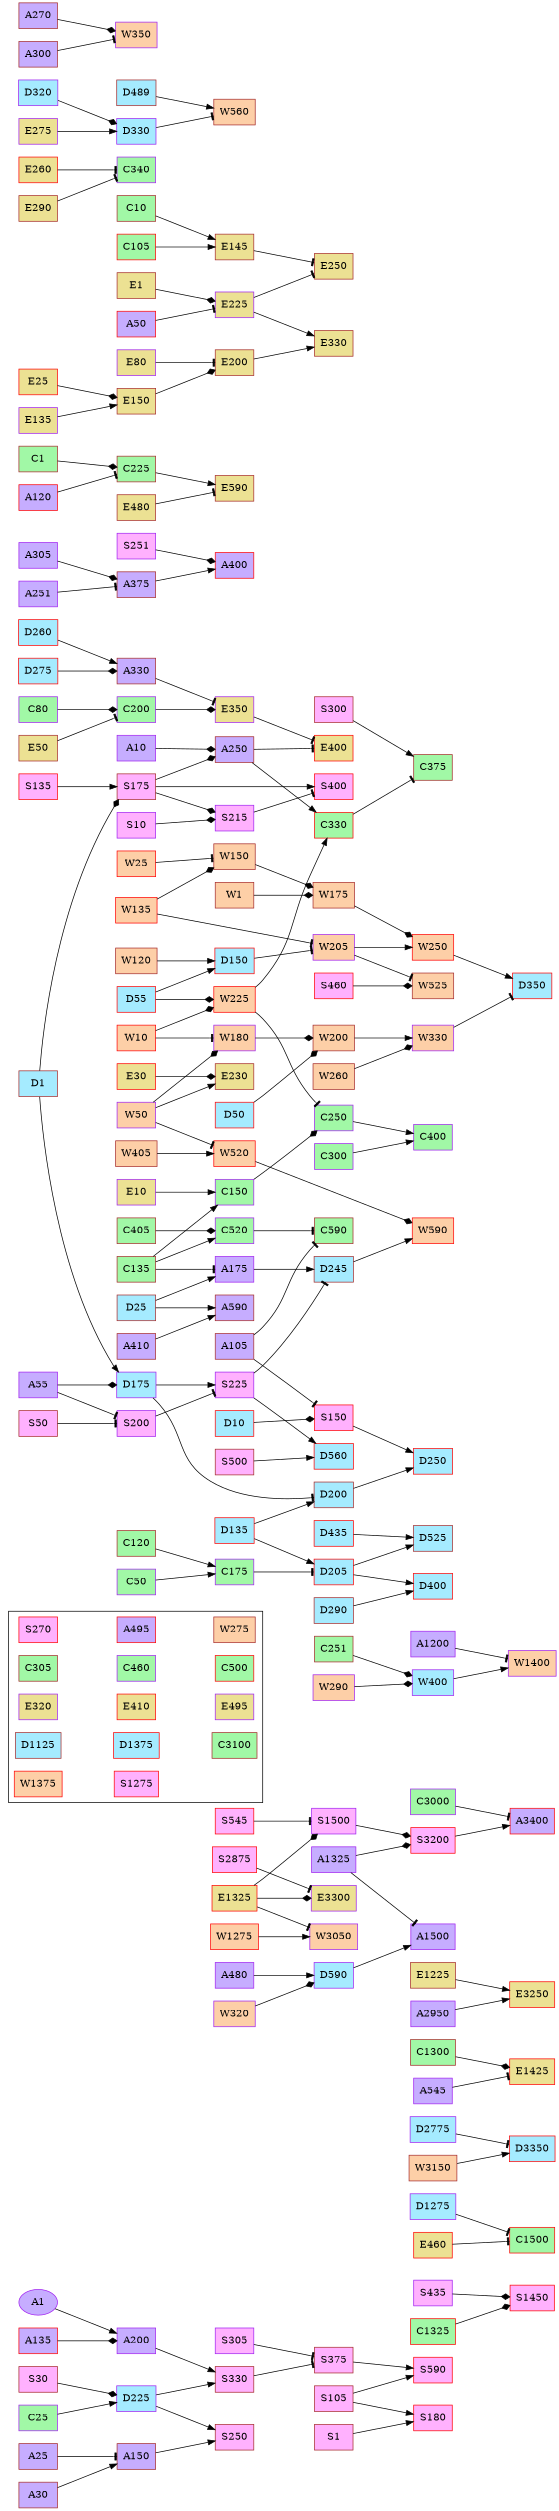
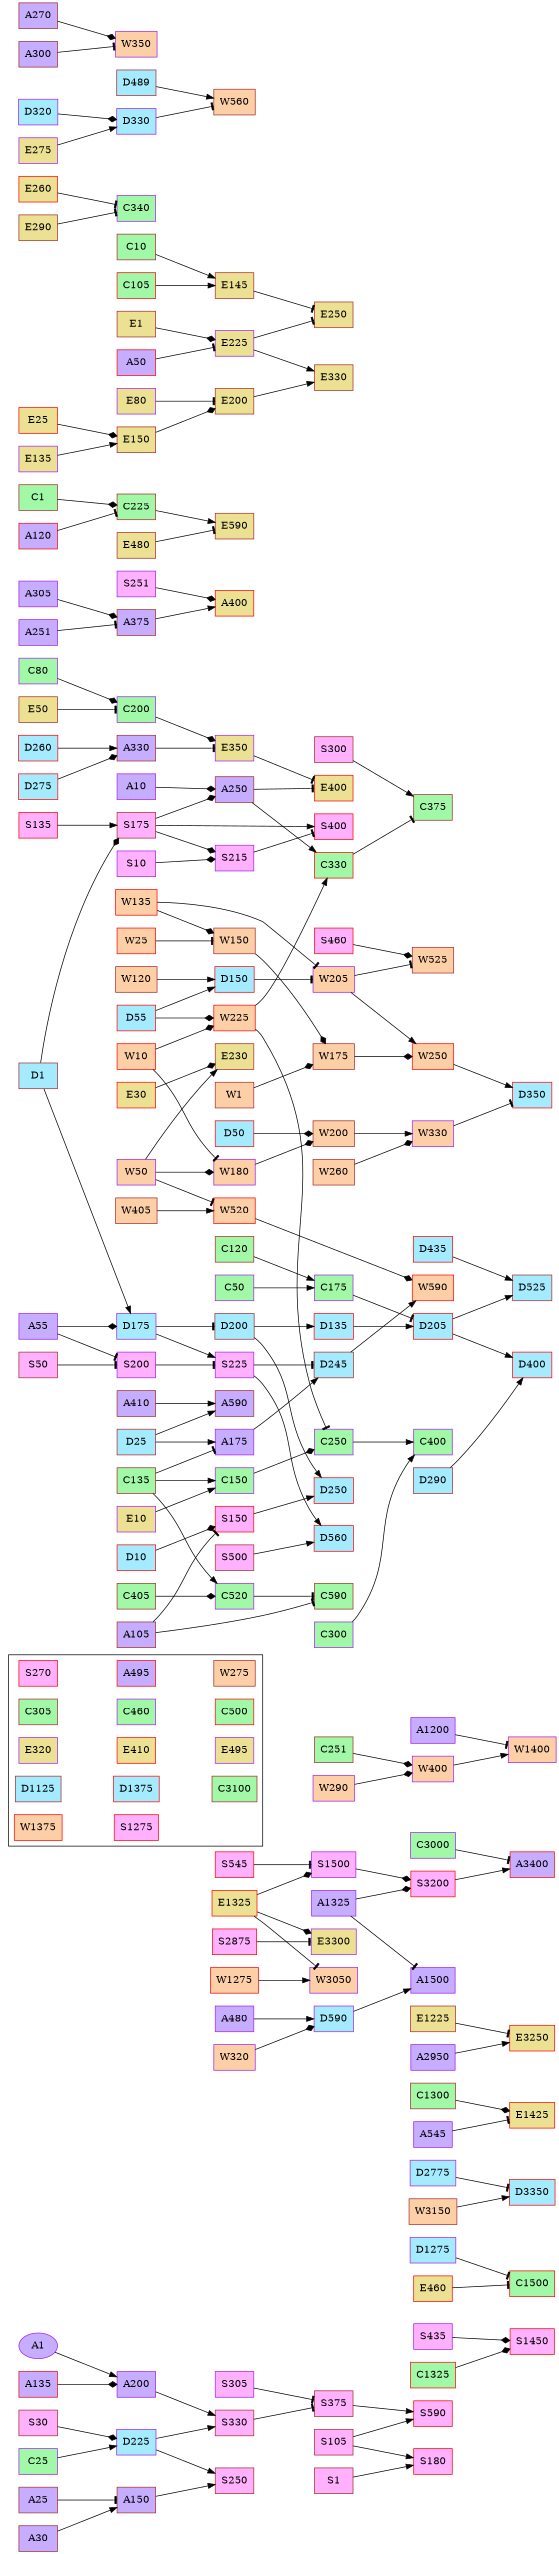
(235, 565) -> (235, 603)
(281, 1514) -> (281, 1326)
(433, 1683) -> (433, 1769)
(479, 1984) -> (481, 2028)
